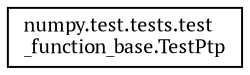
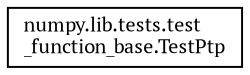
(125, 37) -> (125, 37)
